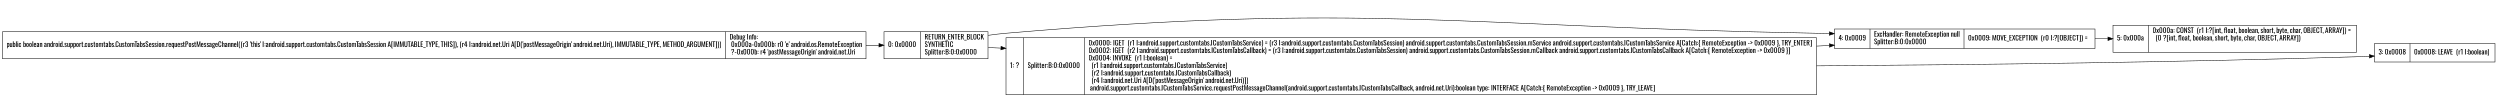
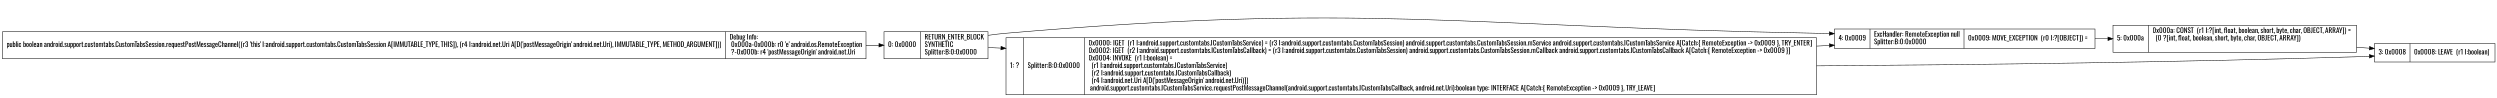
none -> (2363, 48)
